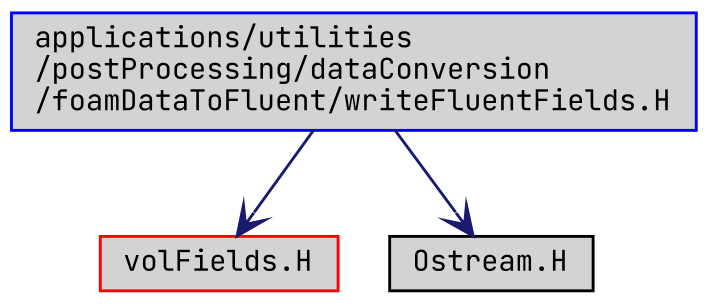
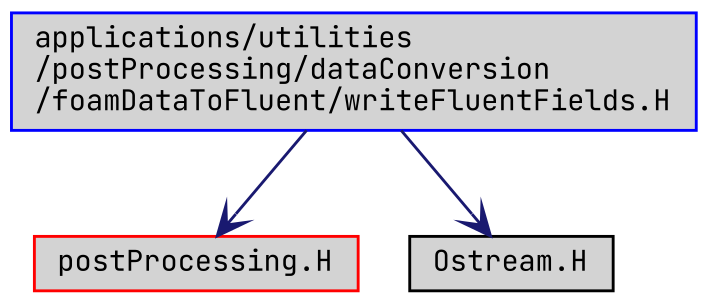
(219, 264) -> (196, 264)
